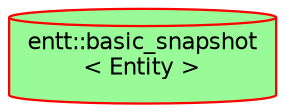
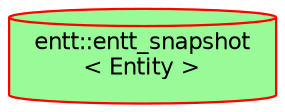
(143, 56) -> (143, 56)
